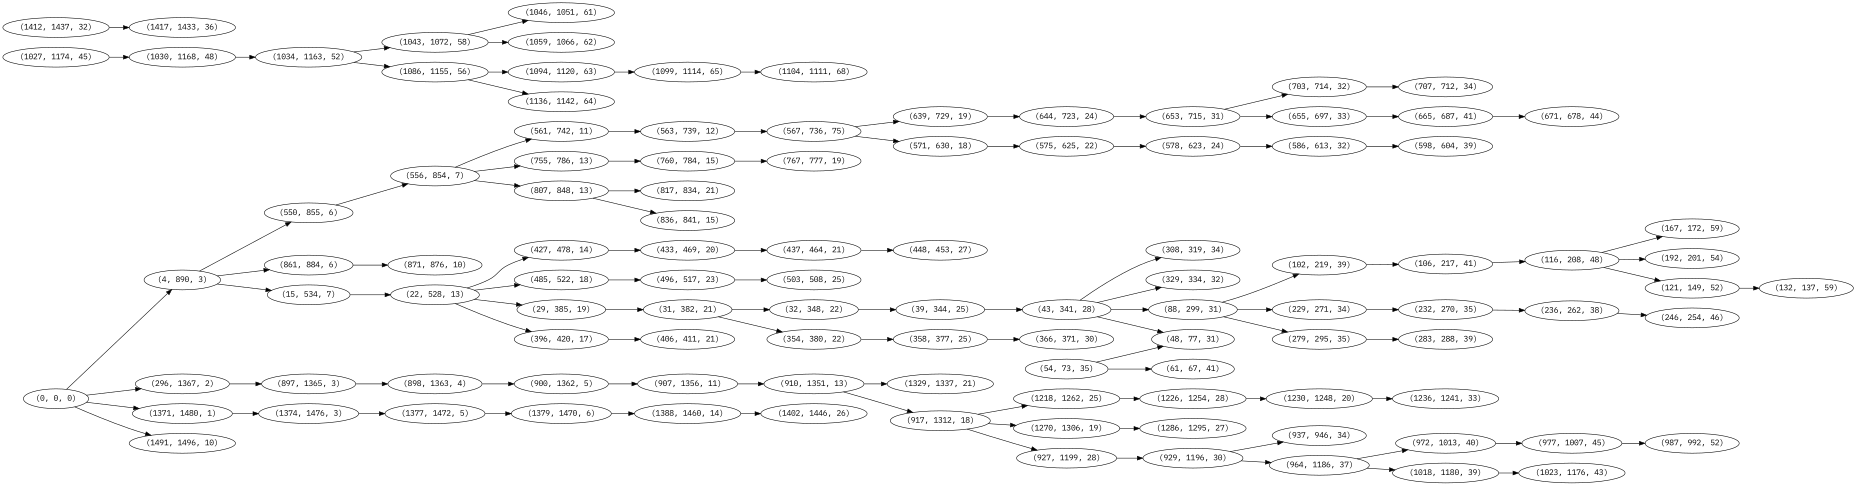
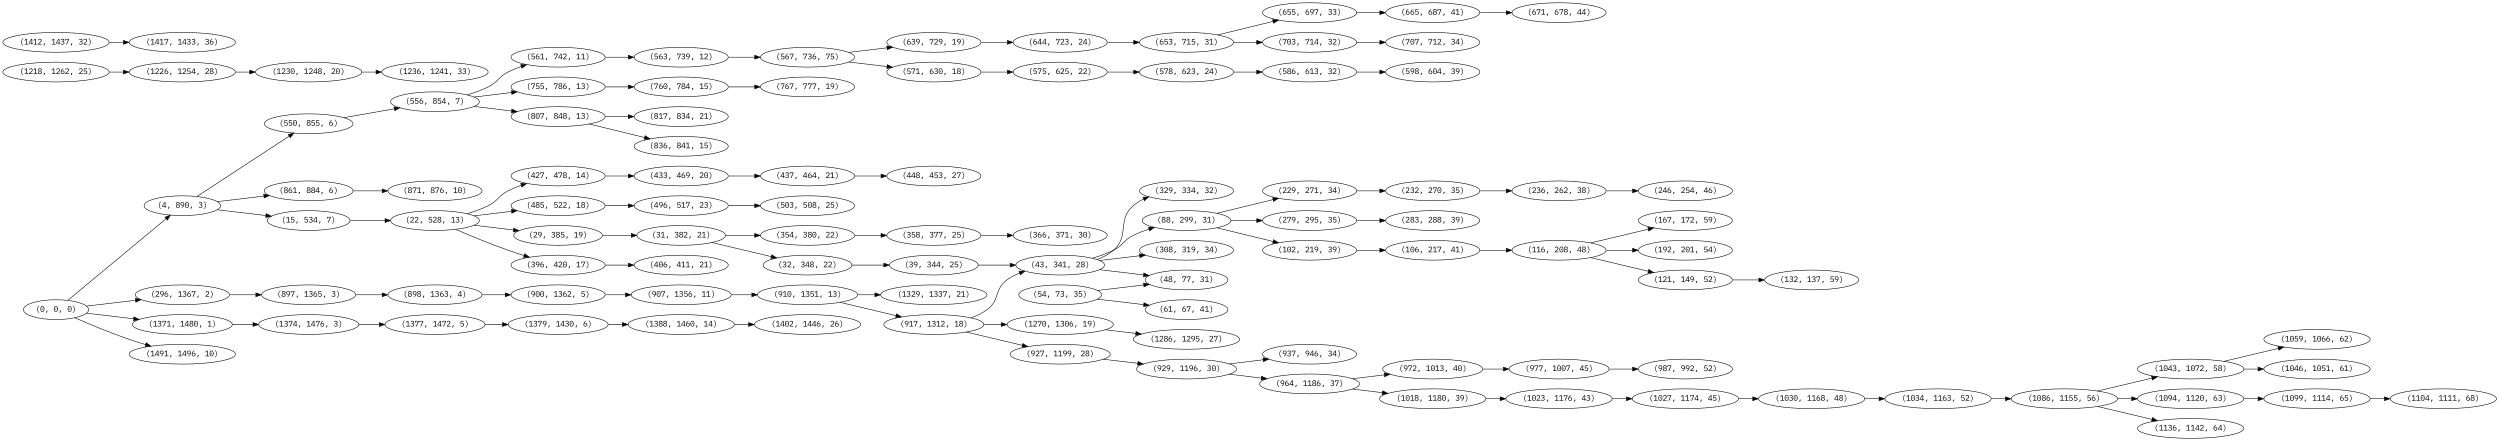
(369, 50) -> (2125, 385)
none -> (1619, 399)
(1000, 410) -> (996, 296)
(561, 414) -> (558, 324)
